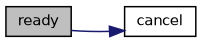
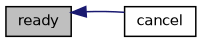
(90, 31) -> (105, 12)
